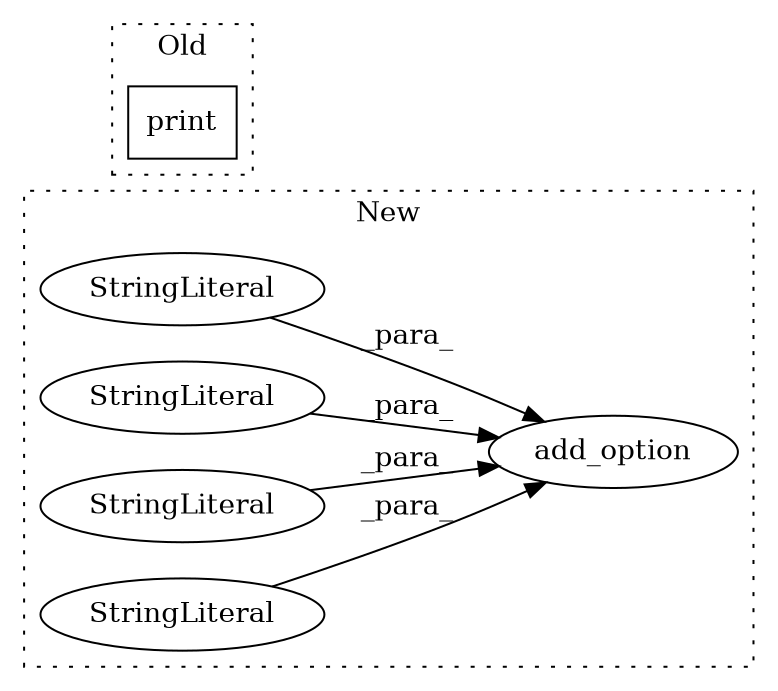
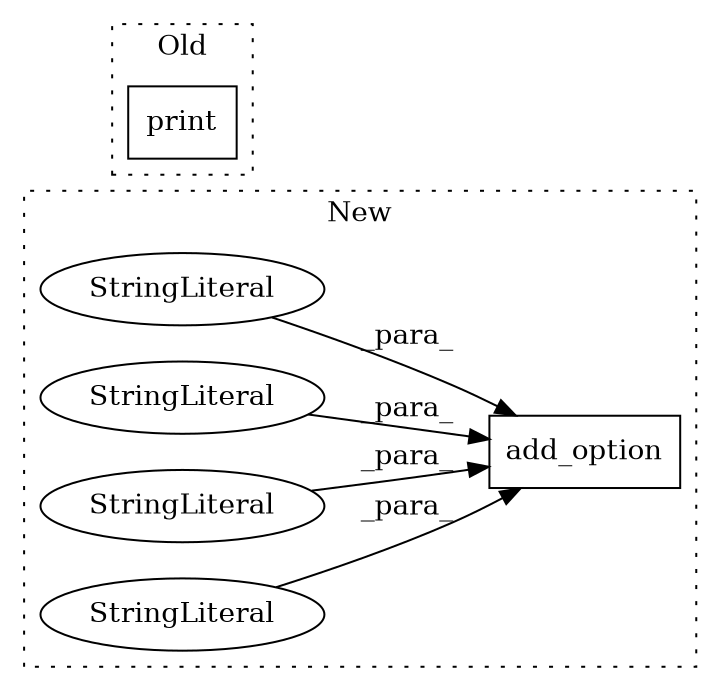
(613, 452) -> (585, 452)
